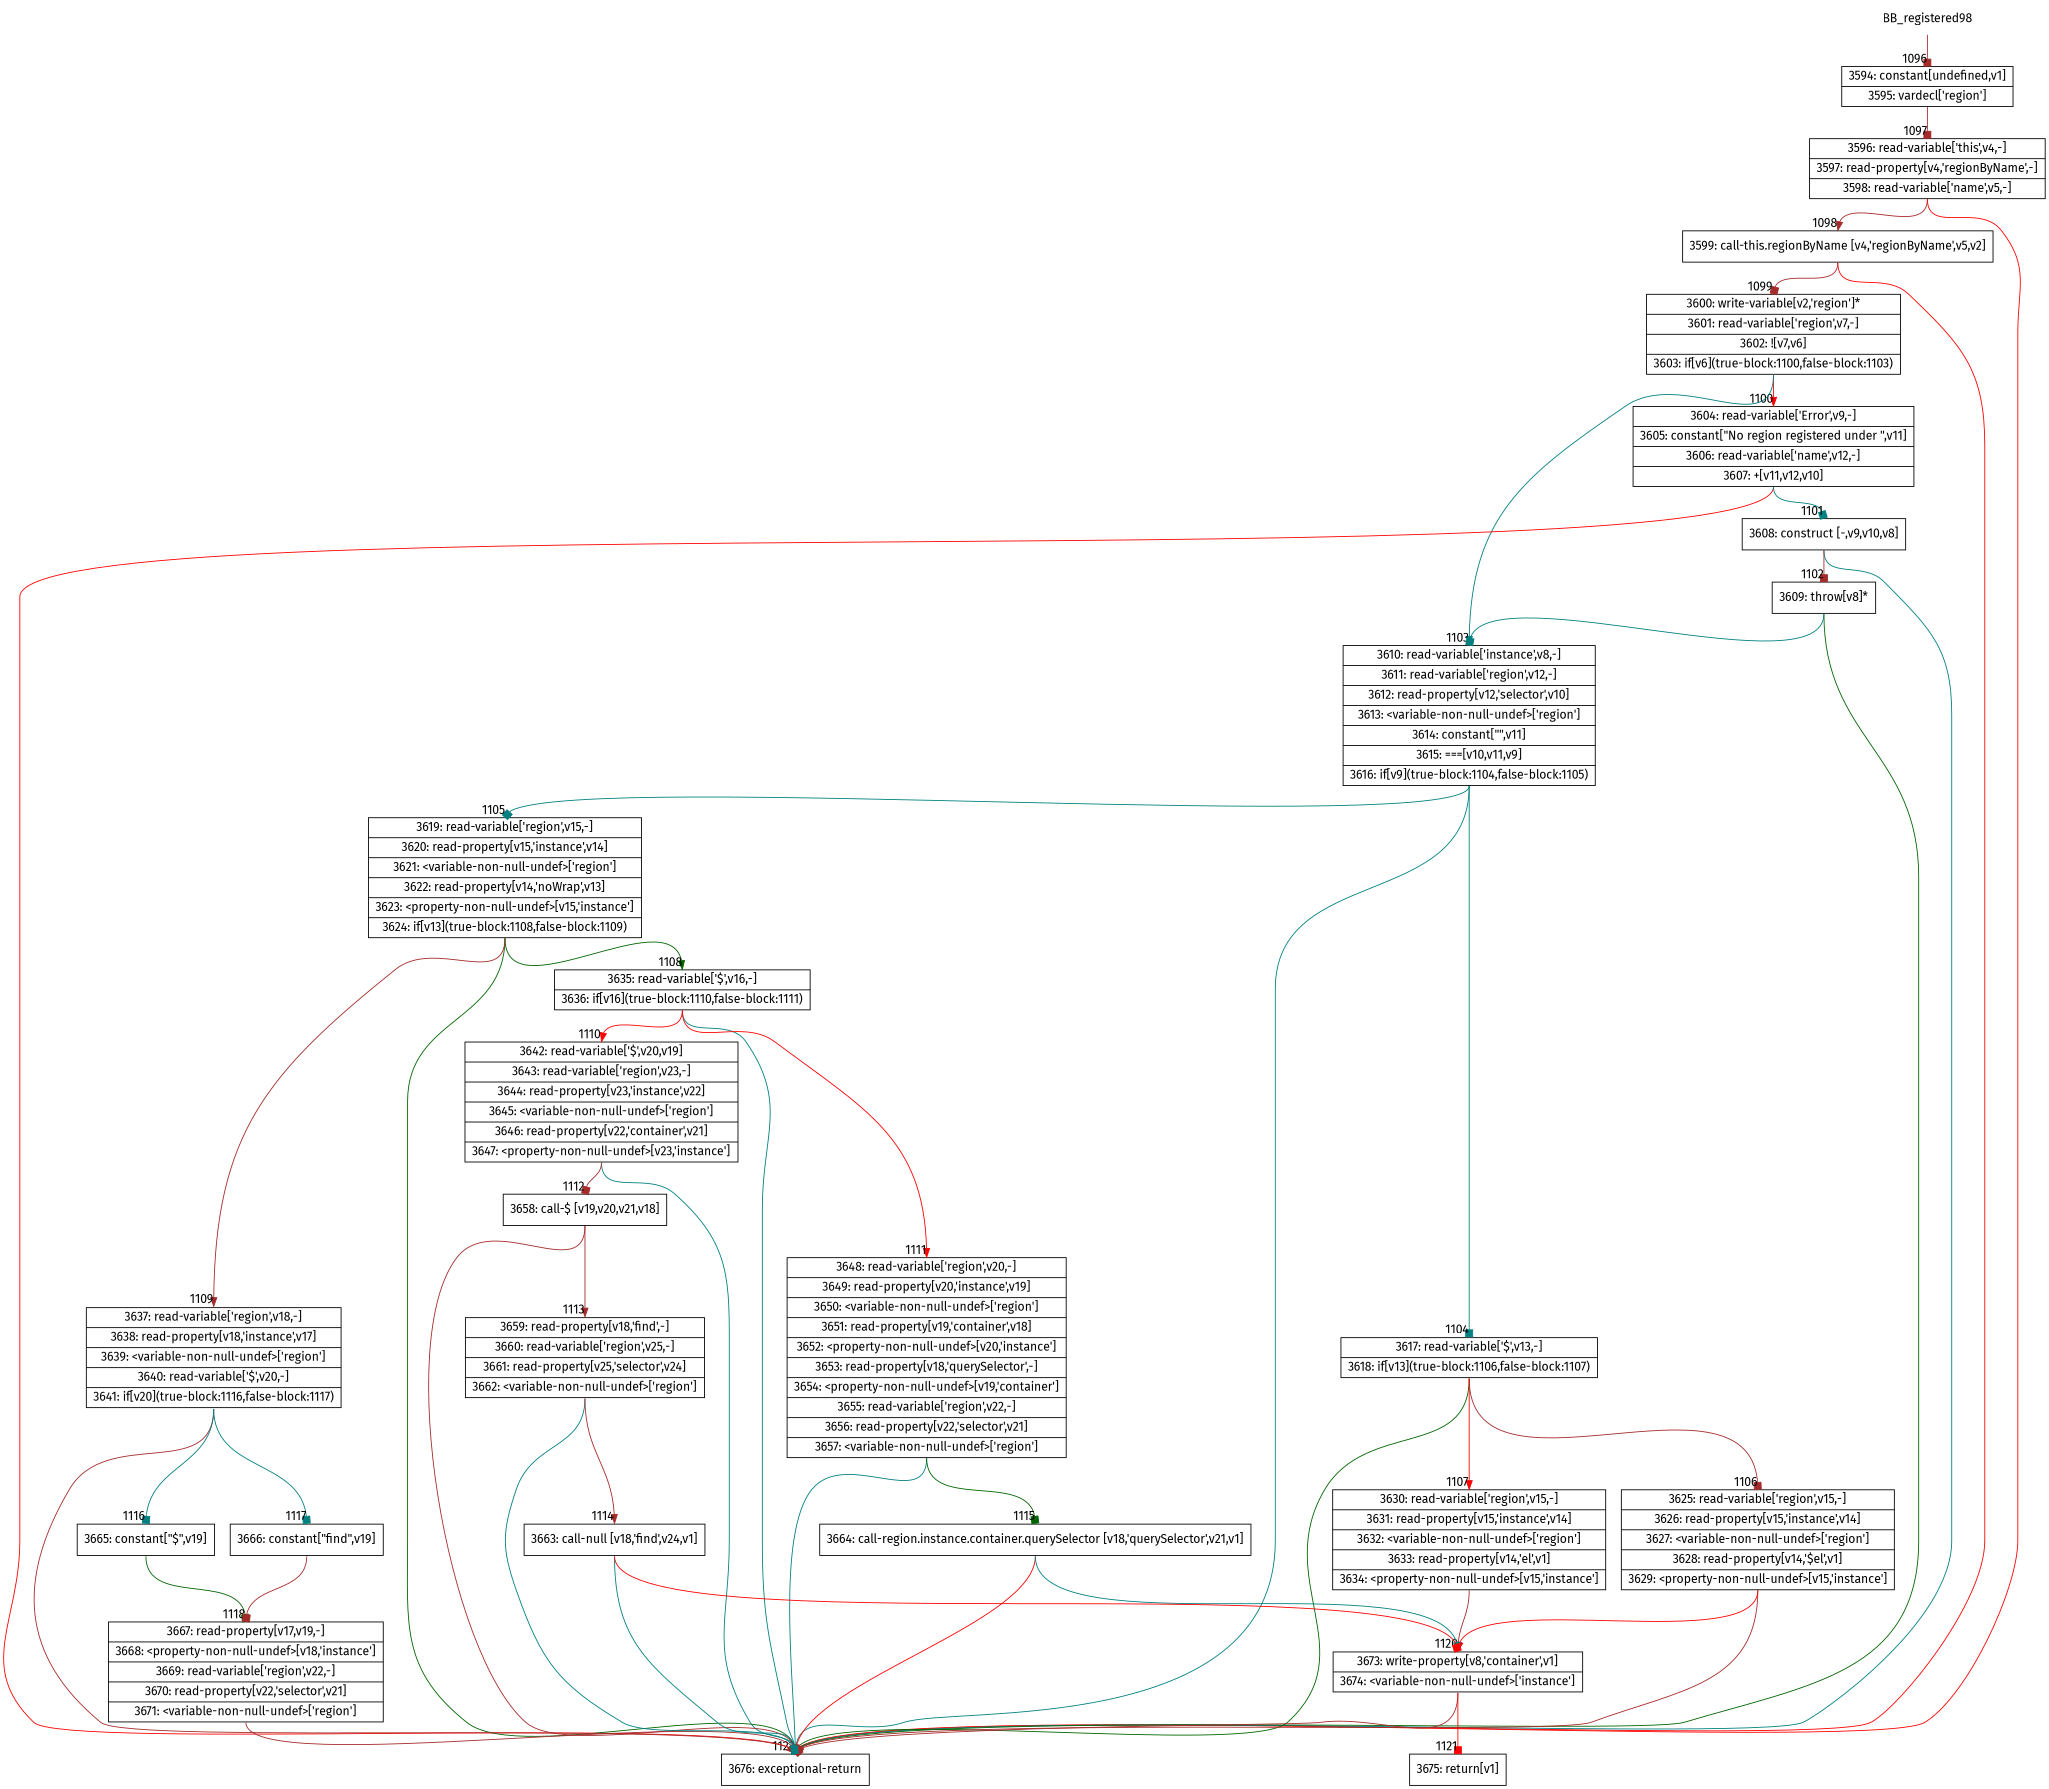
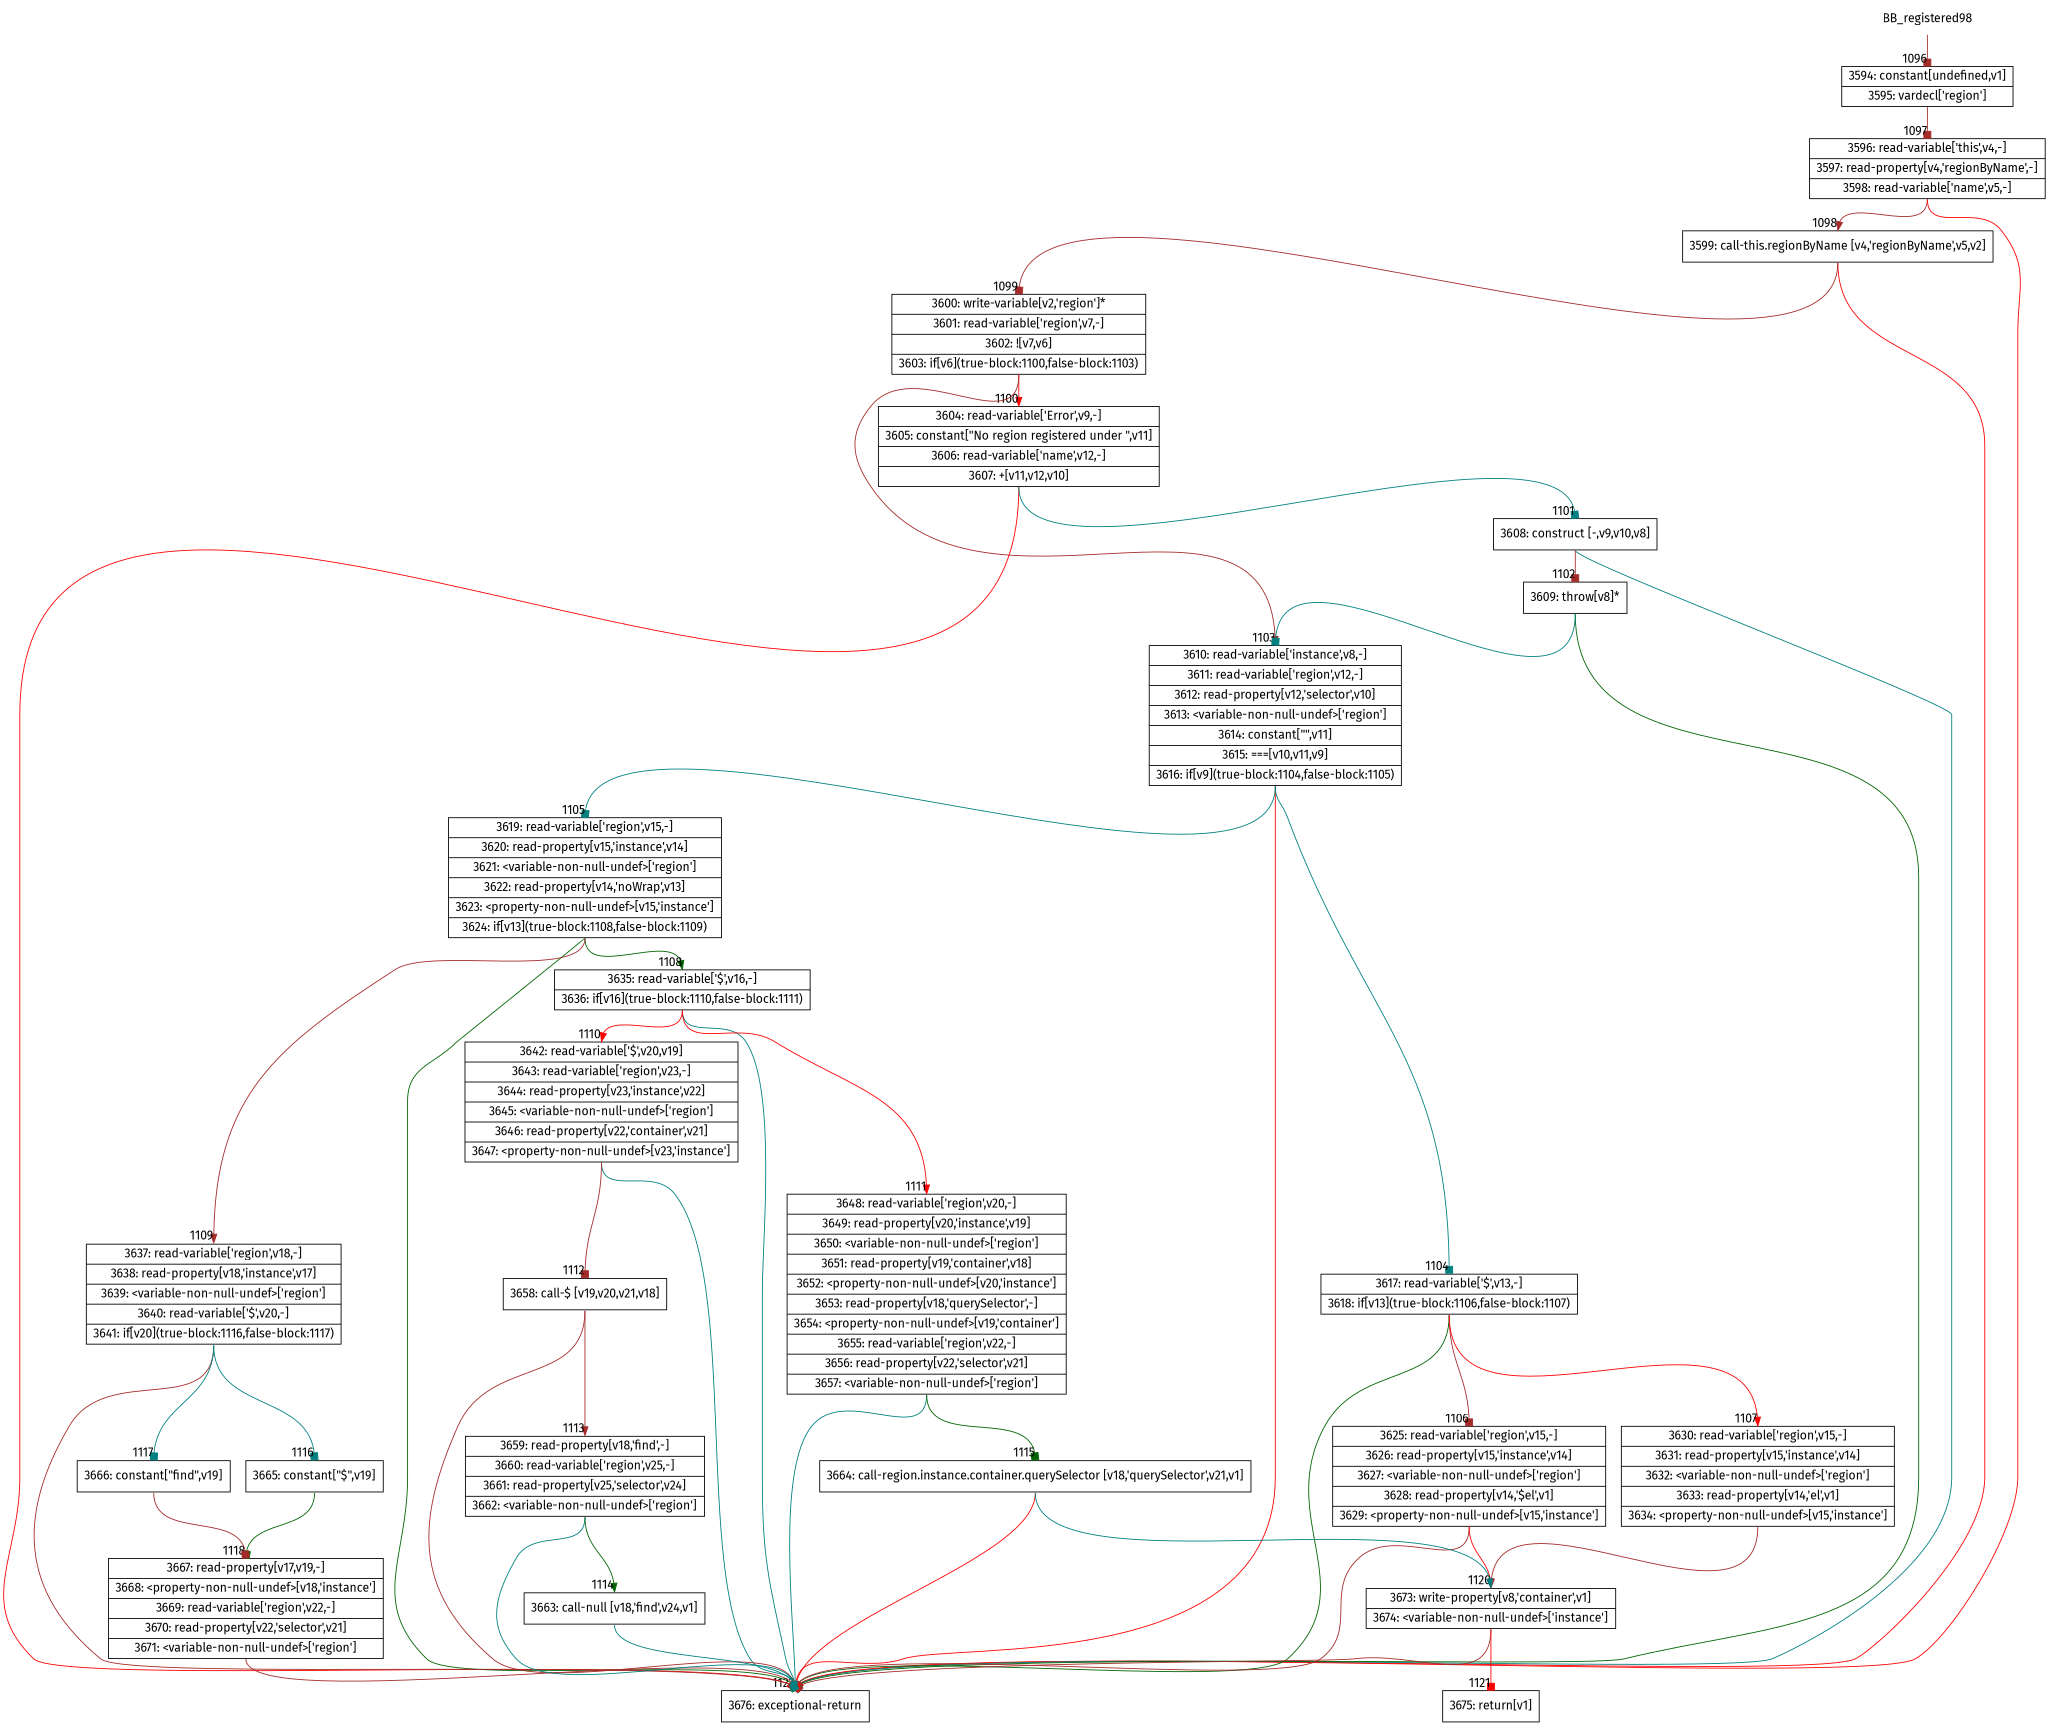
(1575, 442) -> (958, 544)
(1275, 1401) -> (1275, 1419)
(598, 1457) -> (597, 1551)
(1033, 1604) -> none
